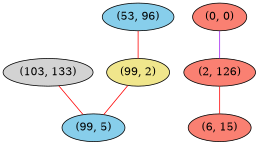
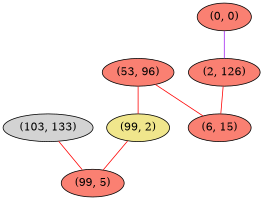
(138, 17) -> (138, 72)
none -> (179, 100)
(93, 128) -> (93, 183)
